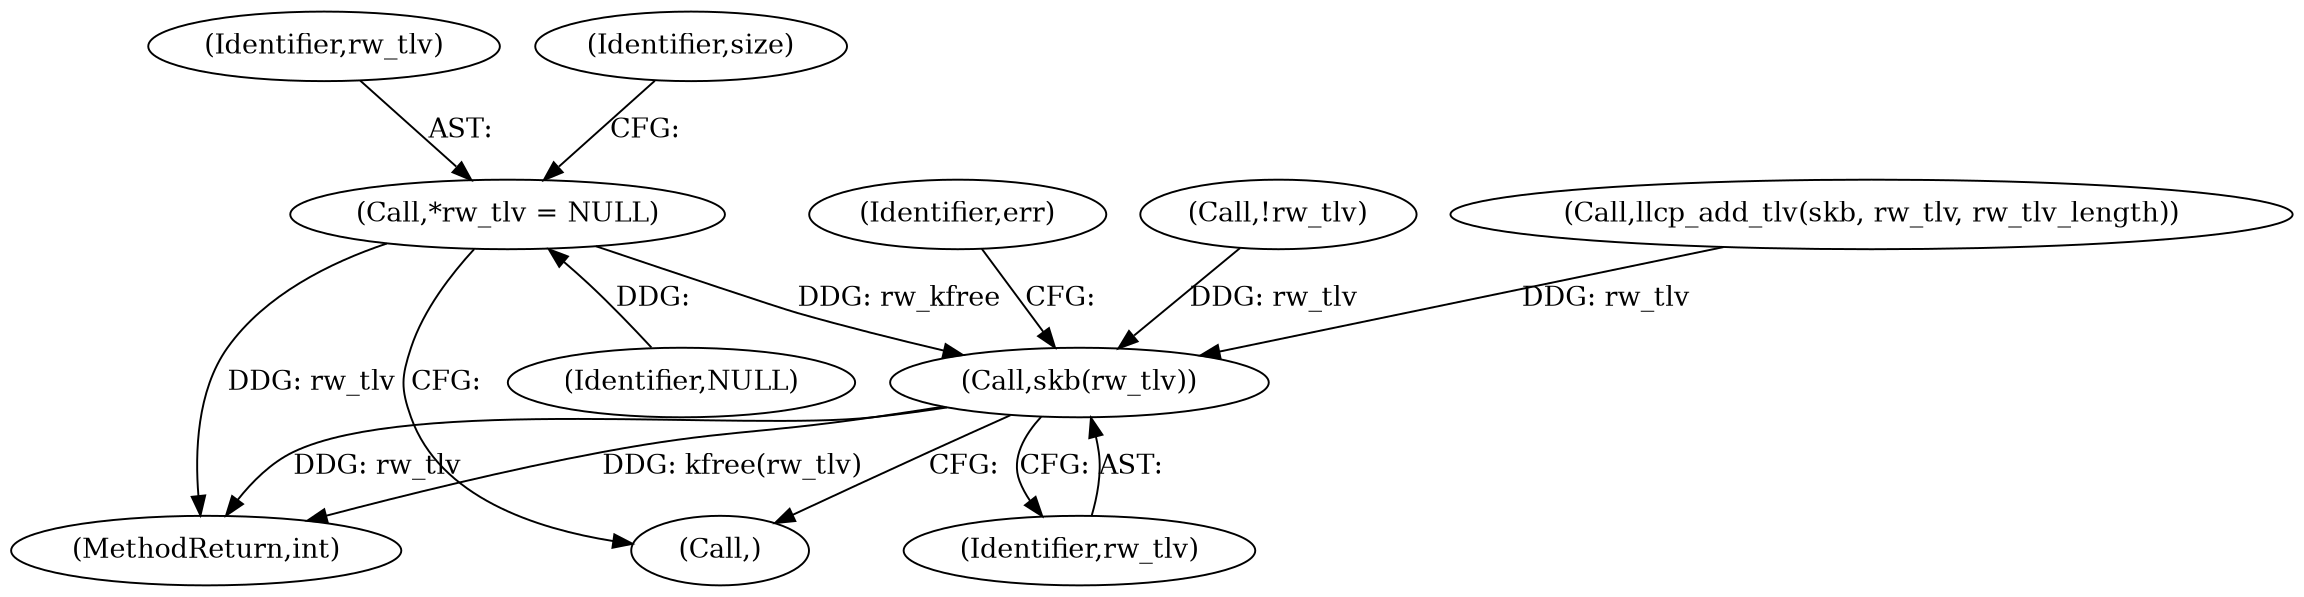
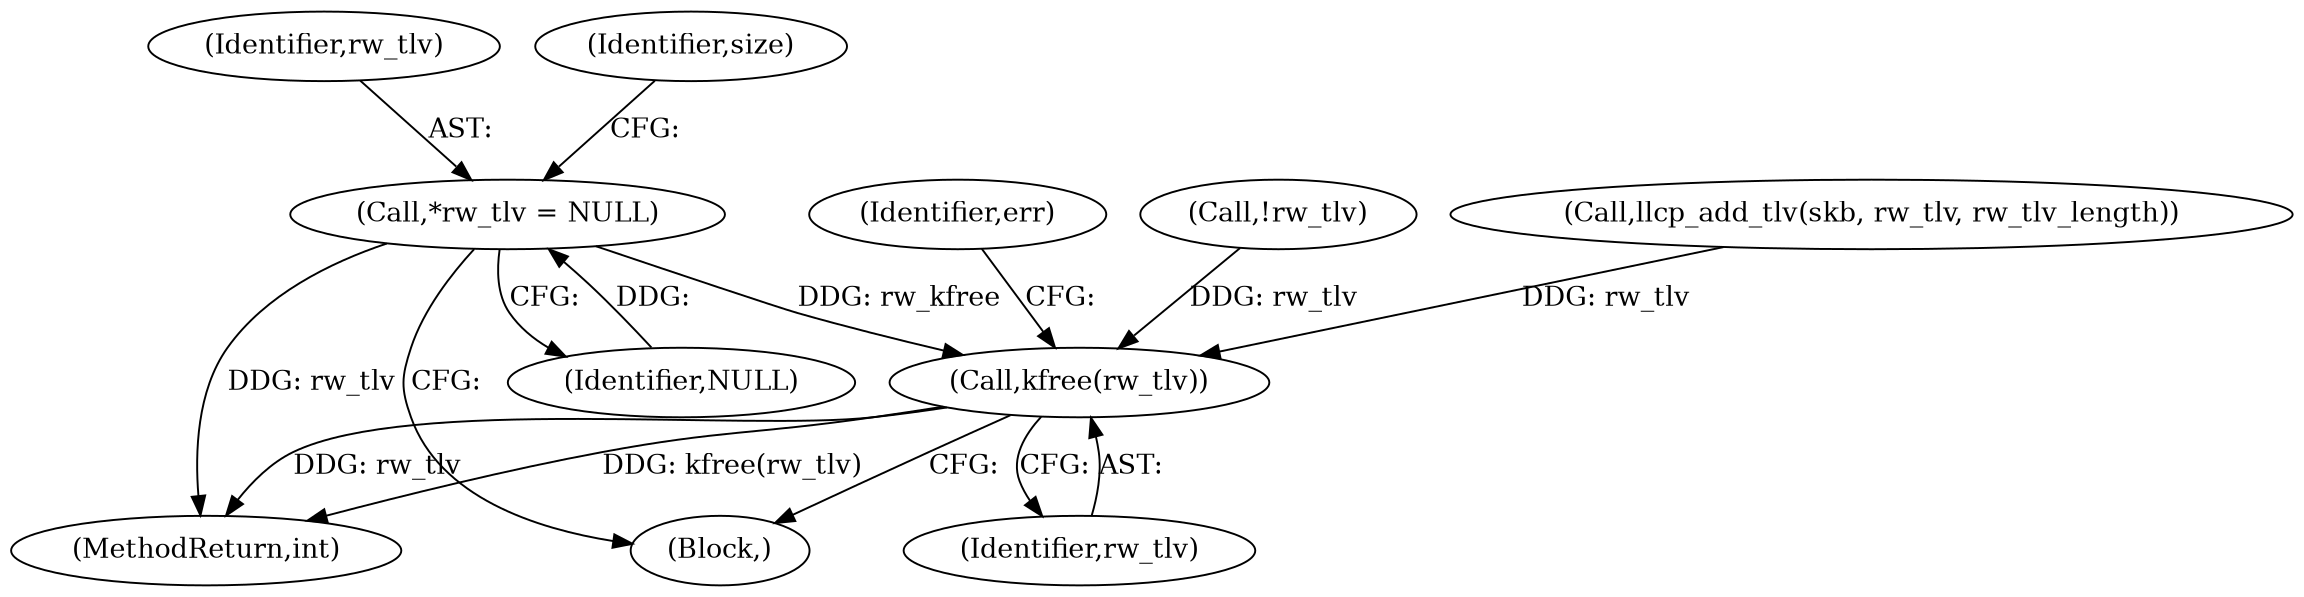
none -> (506, 307)
(1079, 383) -> (1079, 383)
(720, 551) -> (720, 551)
